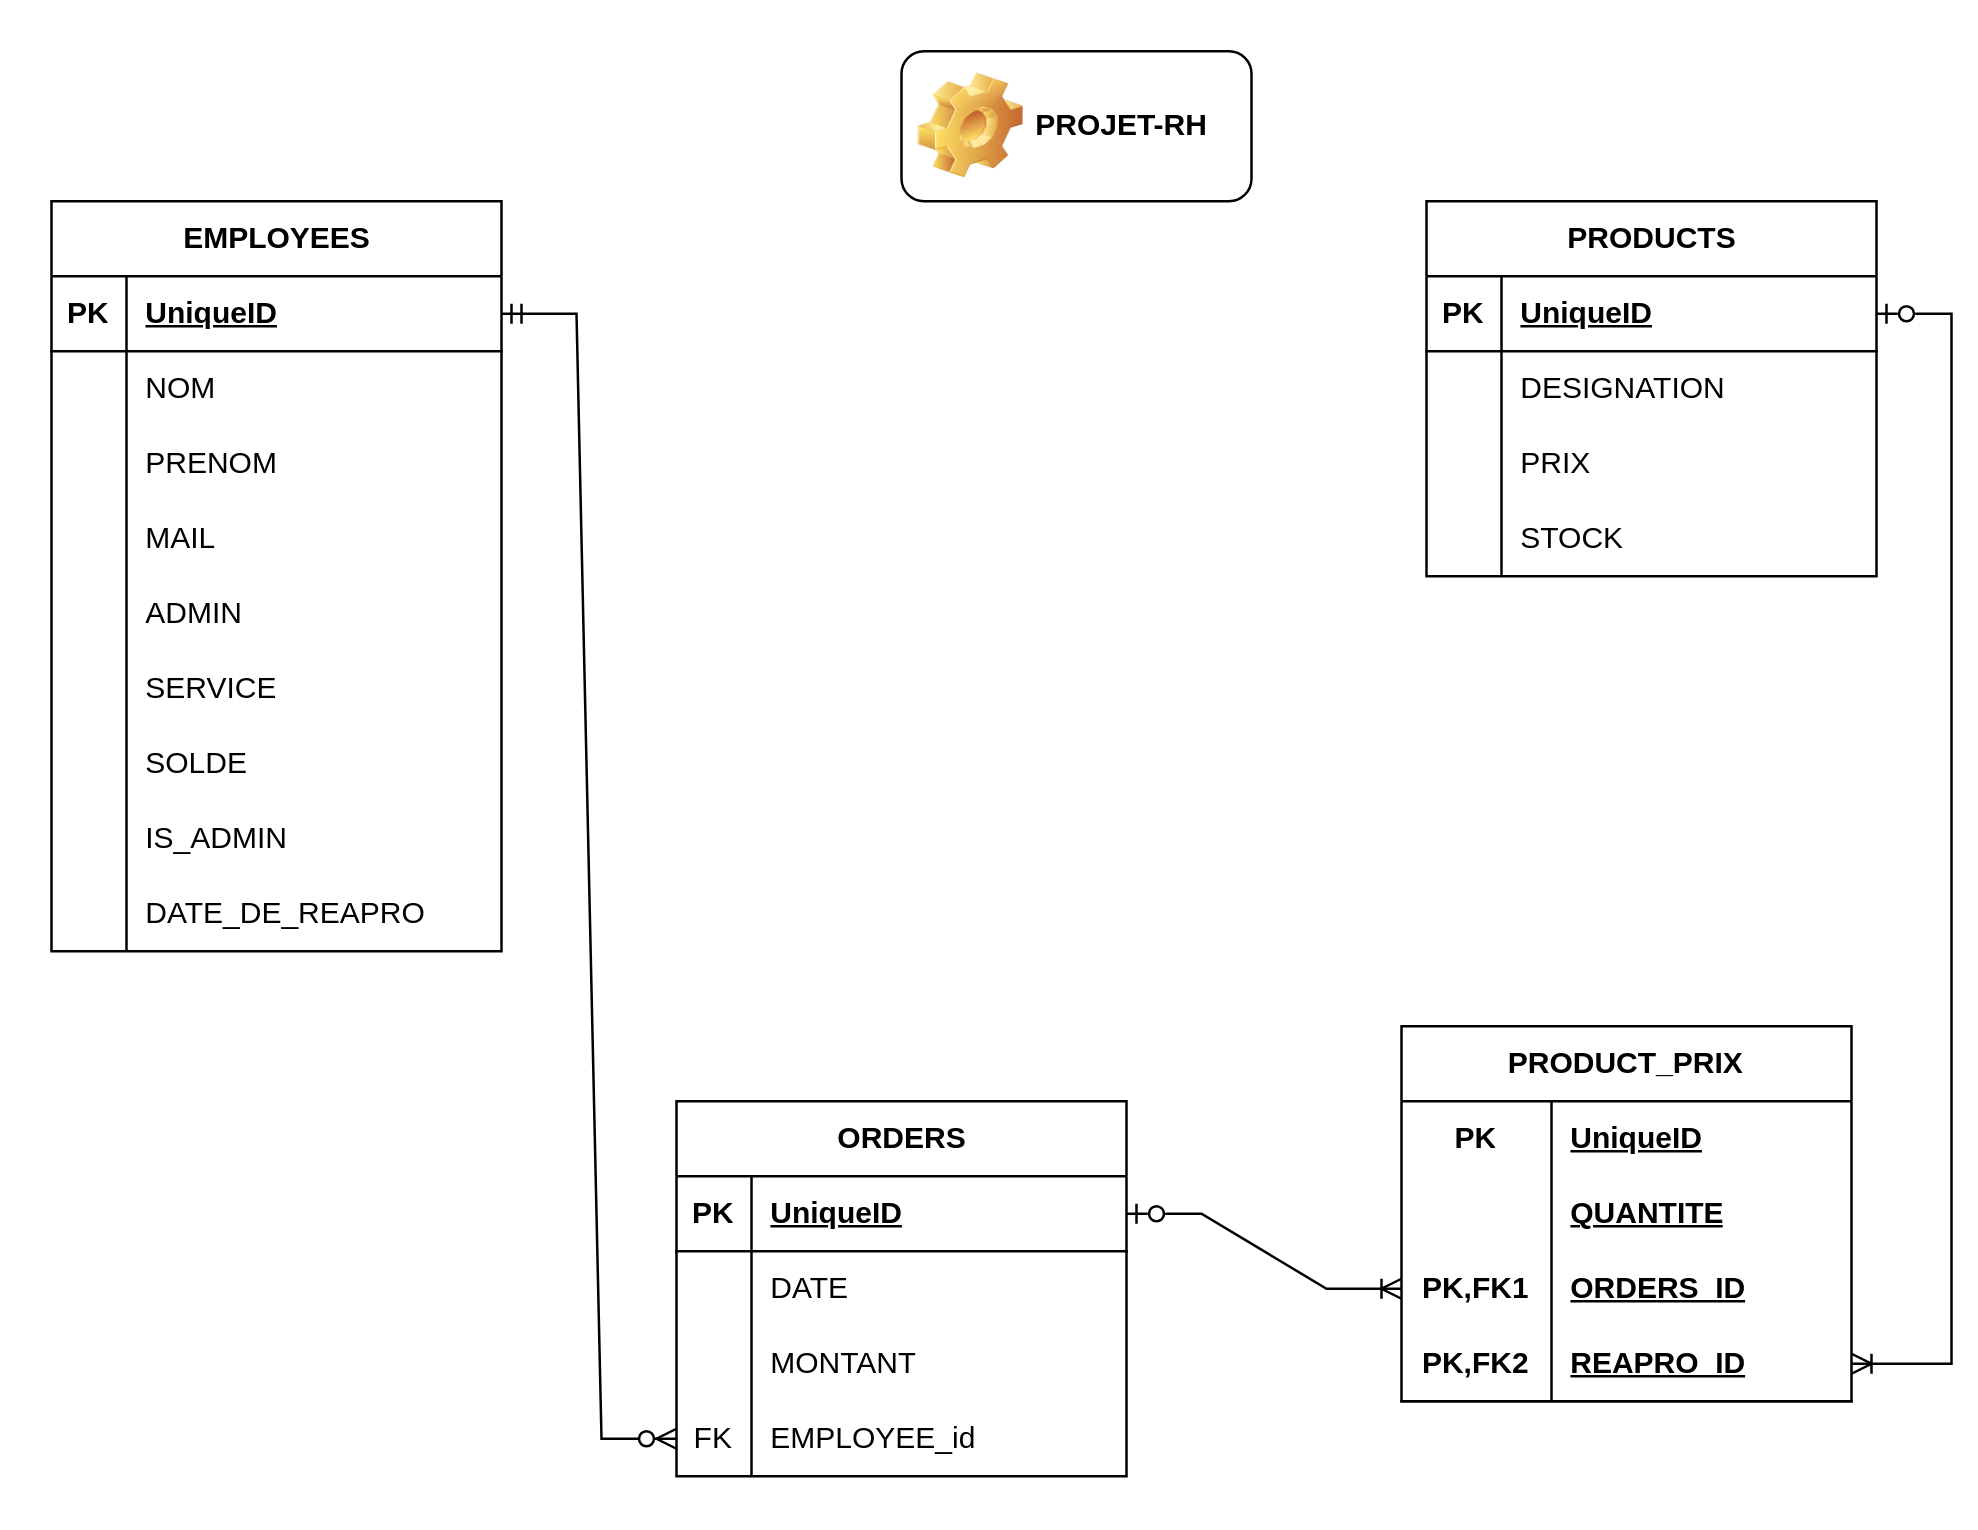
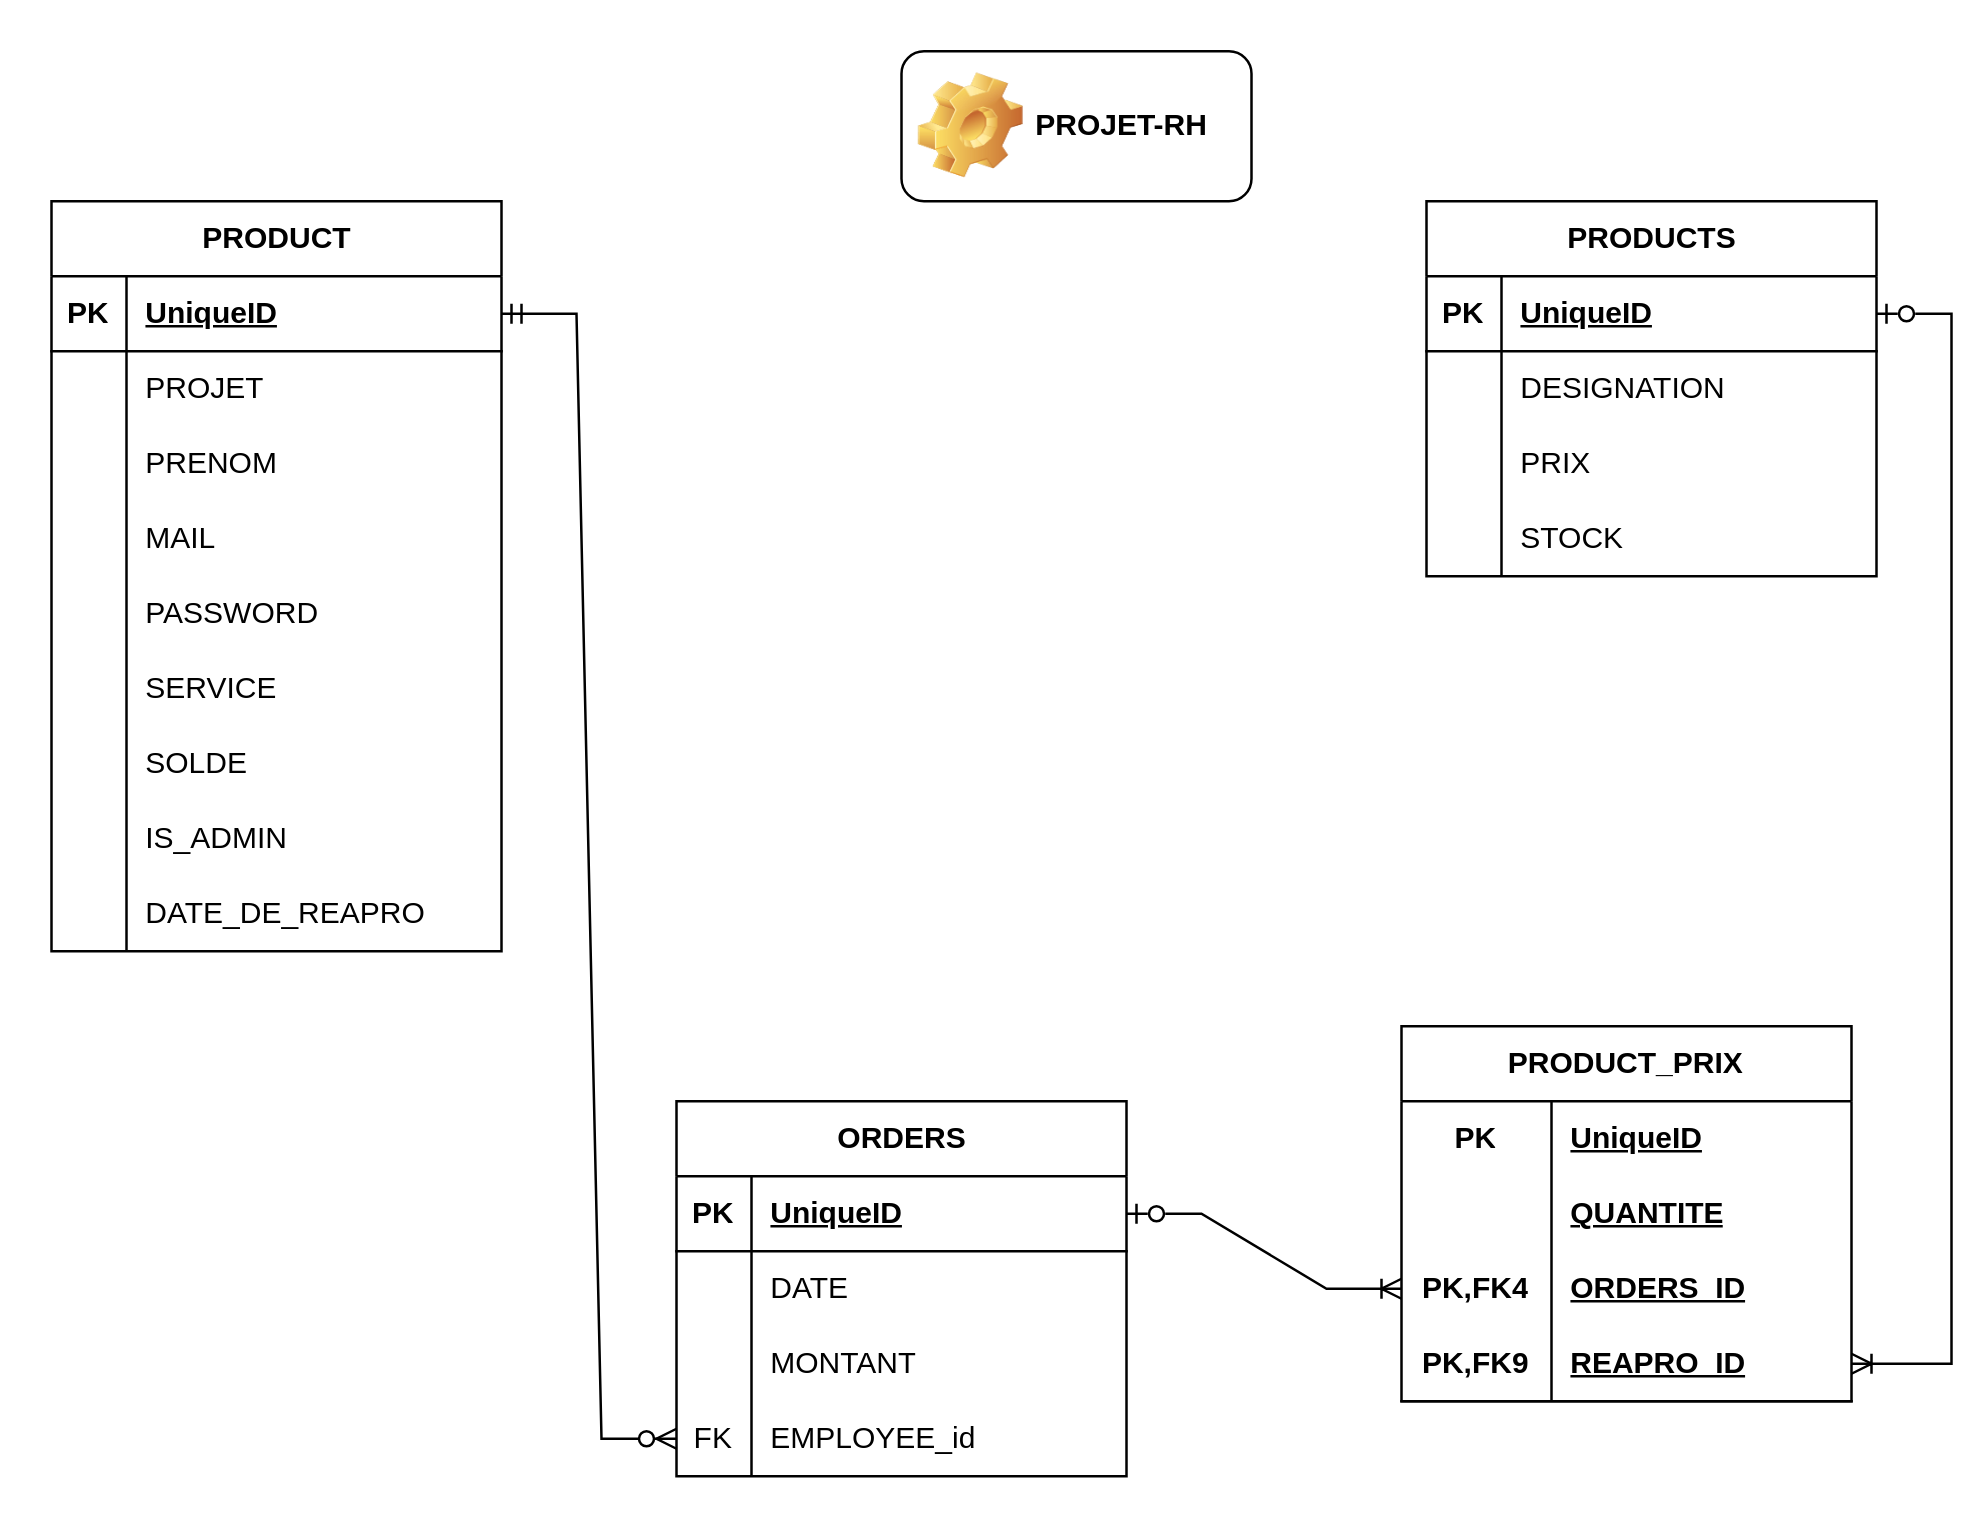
(278, 239) -> (278, 239)
(171, 389) -> (197, 389)
(188, 614) -> (213, 614)
(1476, 1289) -> (1476, 1289)
(1476, 1364) -> (1476, 1364)
